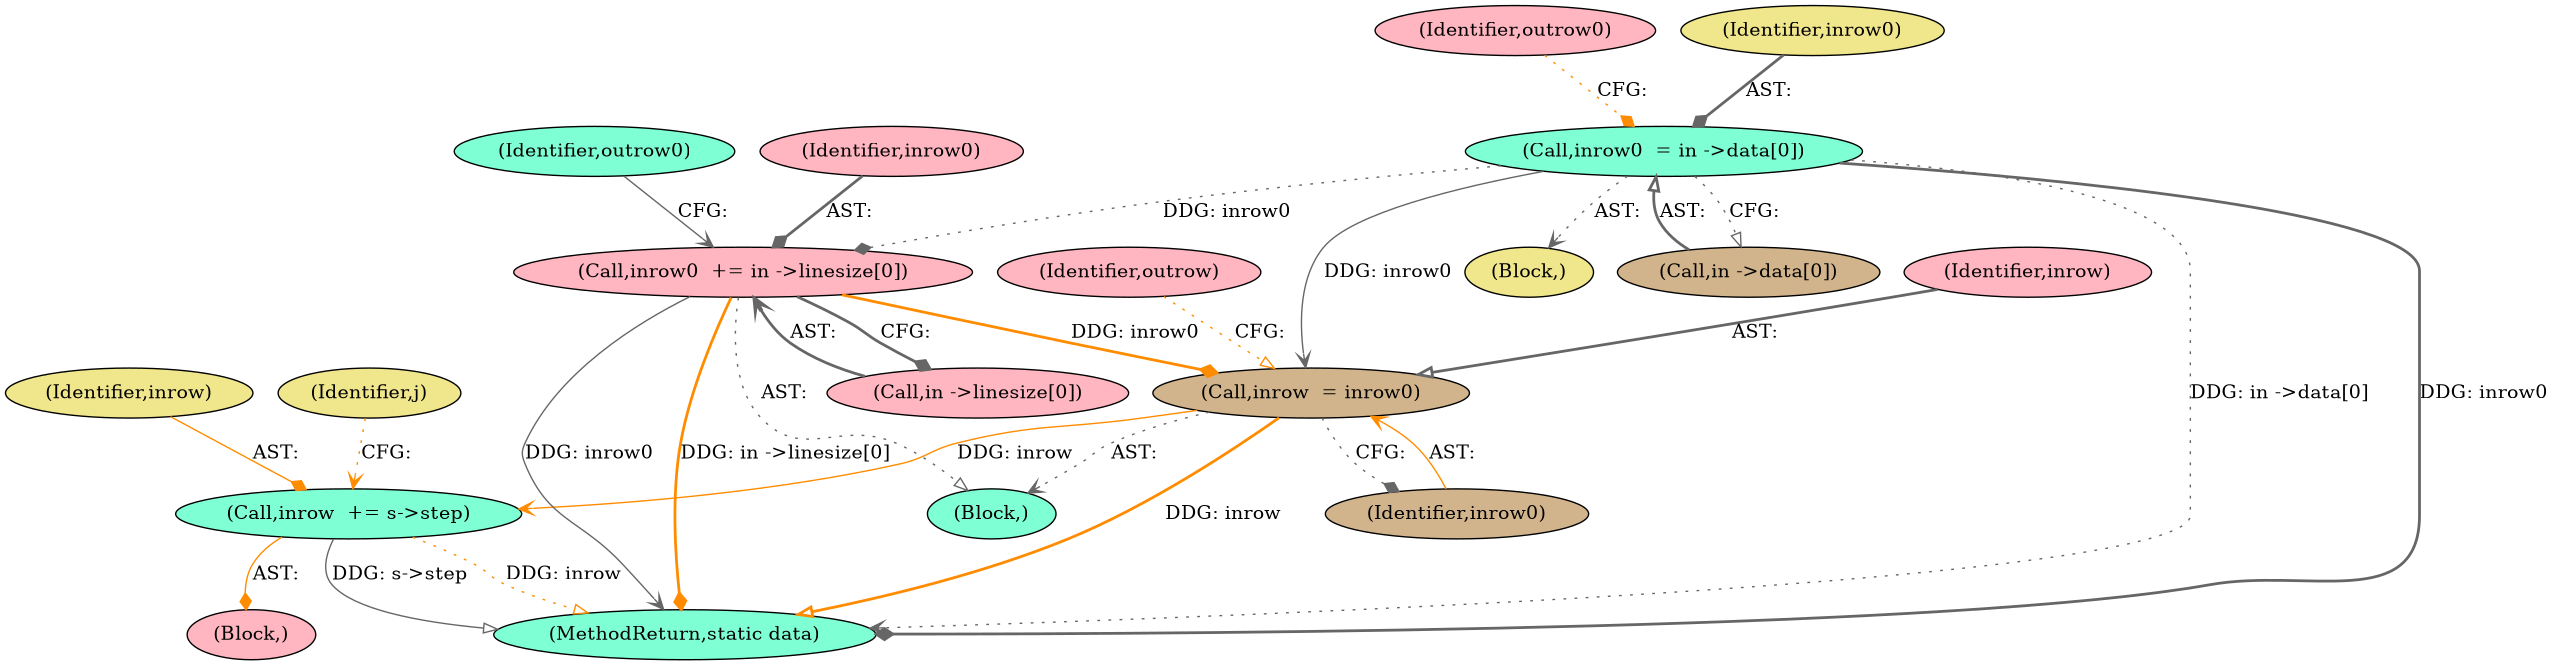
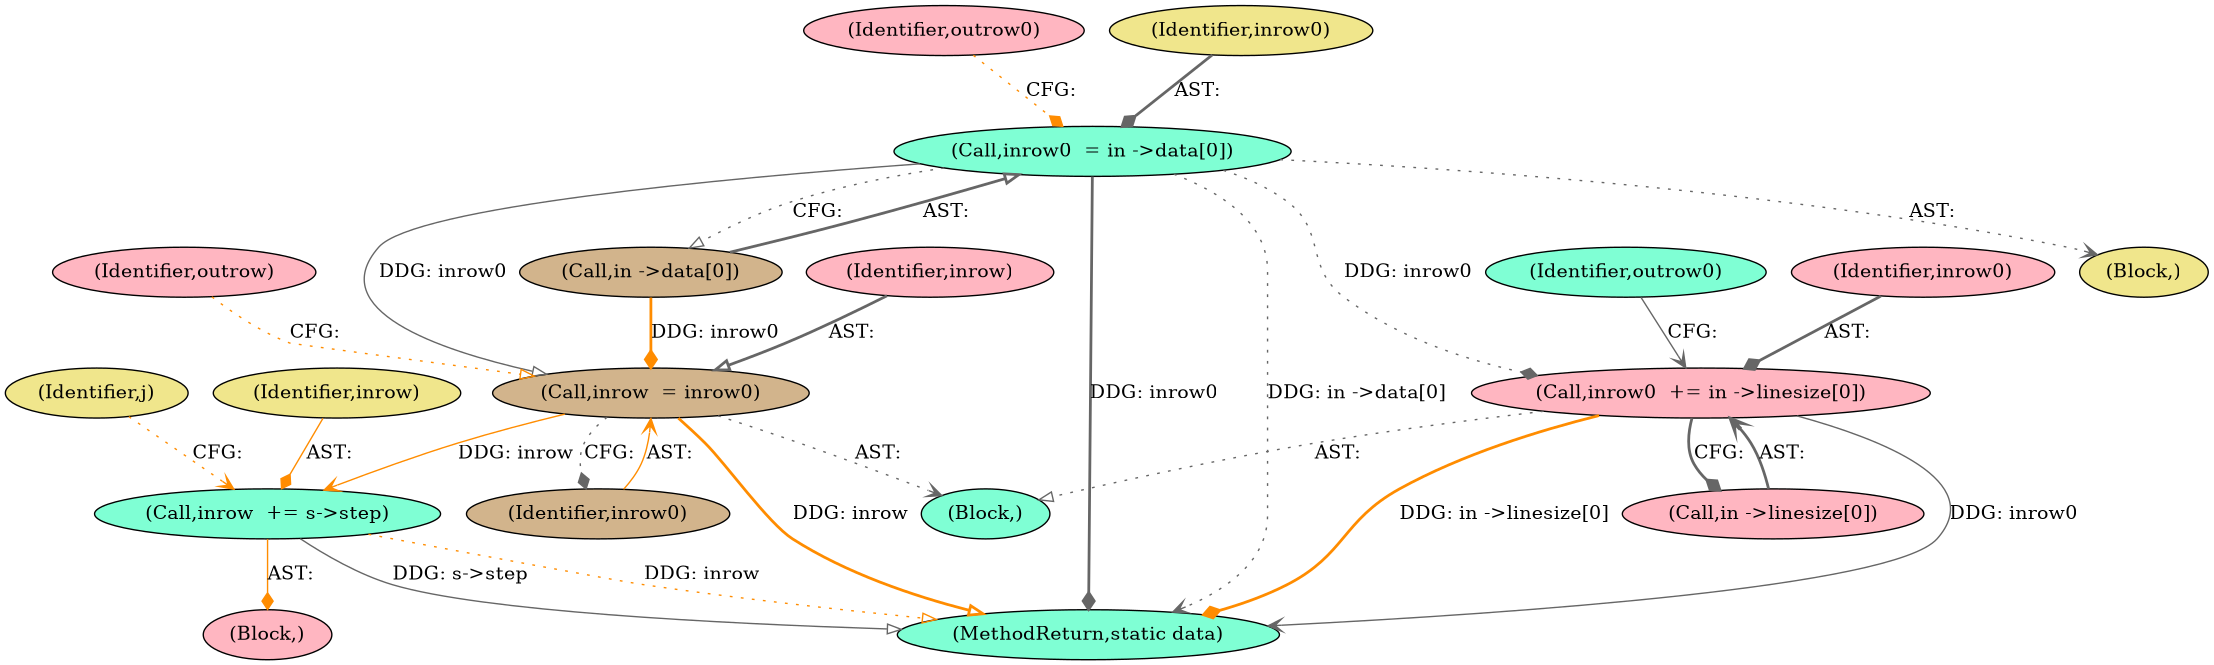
(1376, 215) -> (529, 205)
(1021, 333) -> (651, 324)
